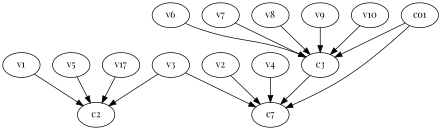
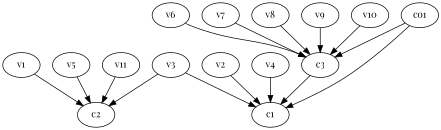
(121, 65) -> (121, 65)
(270, 115) -> (270, 115)
